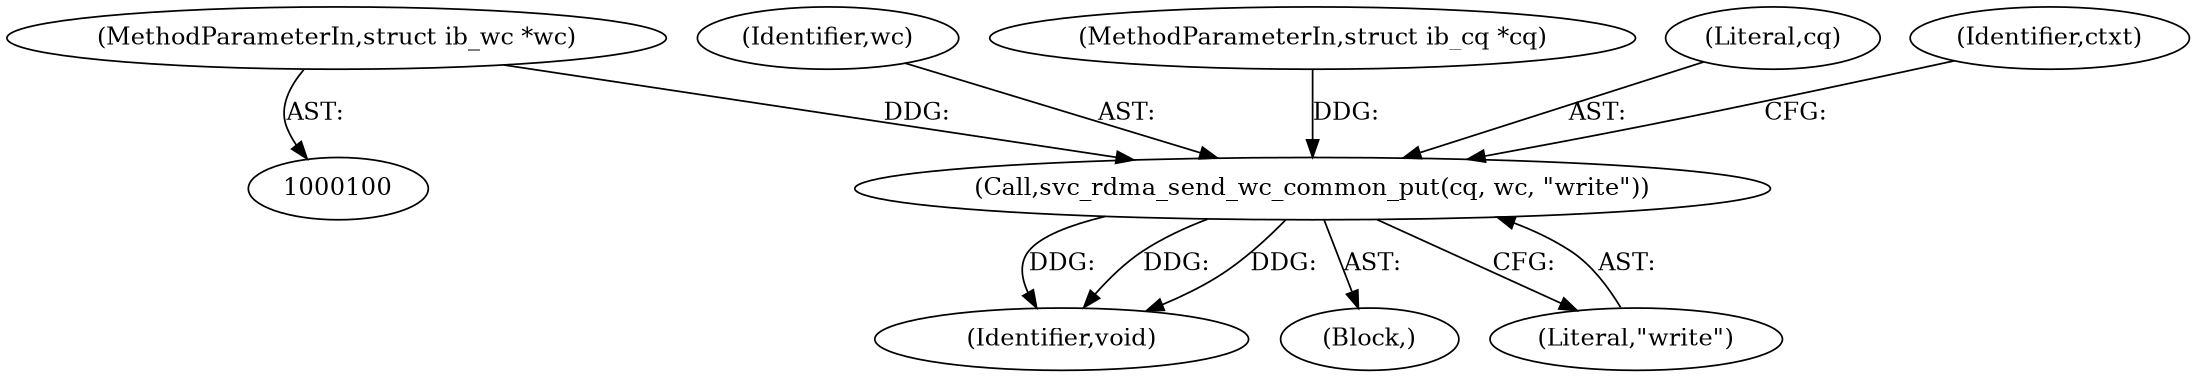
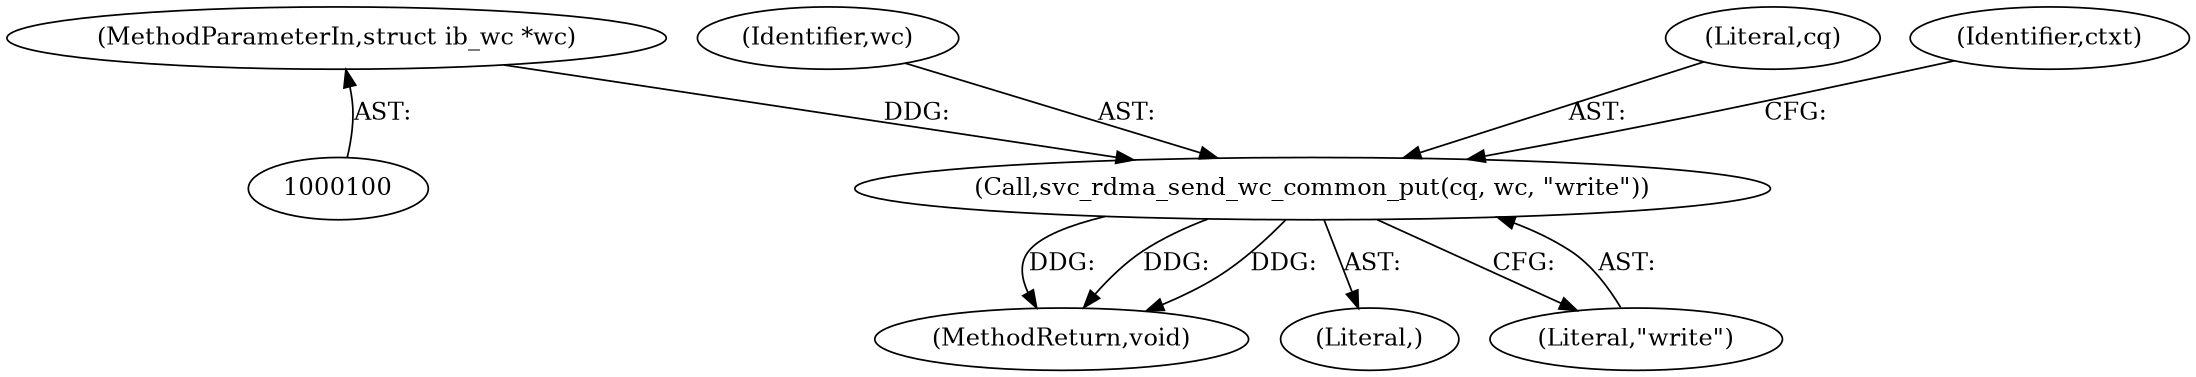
(1313, 38) -> none
(285, 106) -> (353, 122)
(1062, 339) -> (1062, 339)
(1370, 339) -> (1370, 339)
